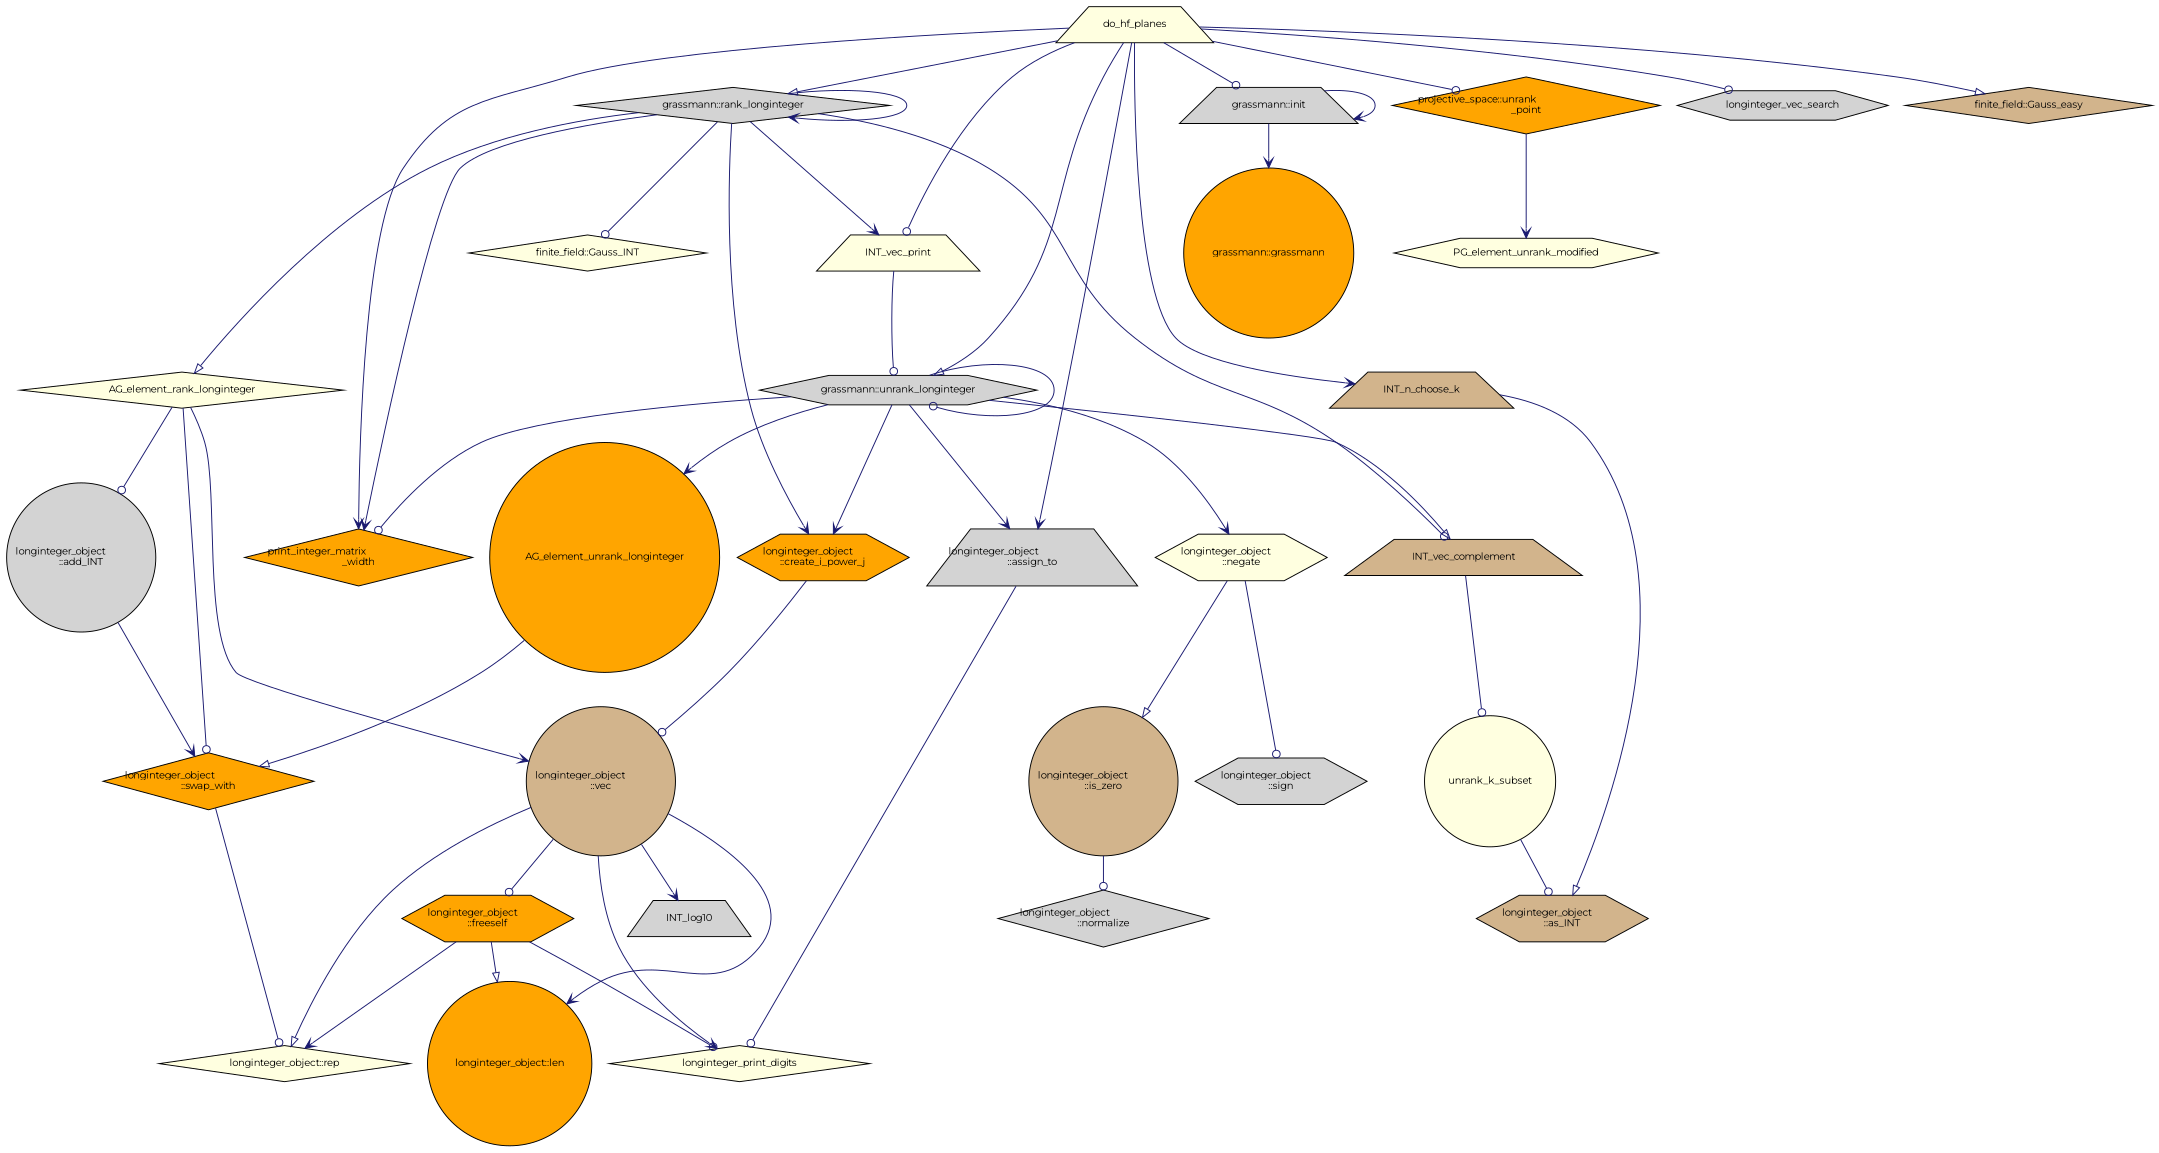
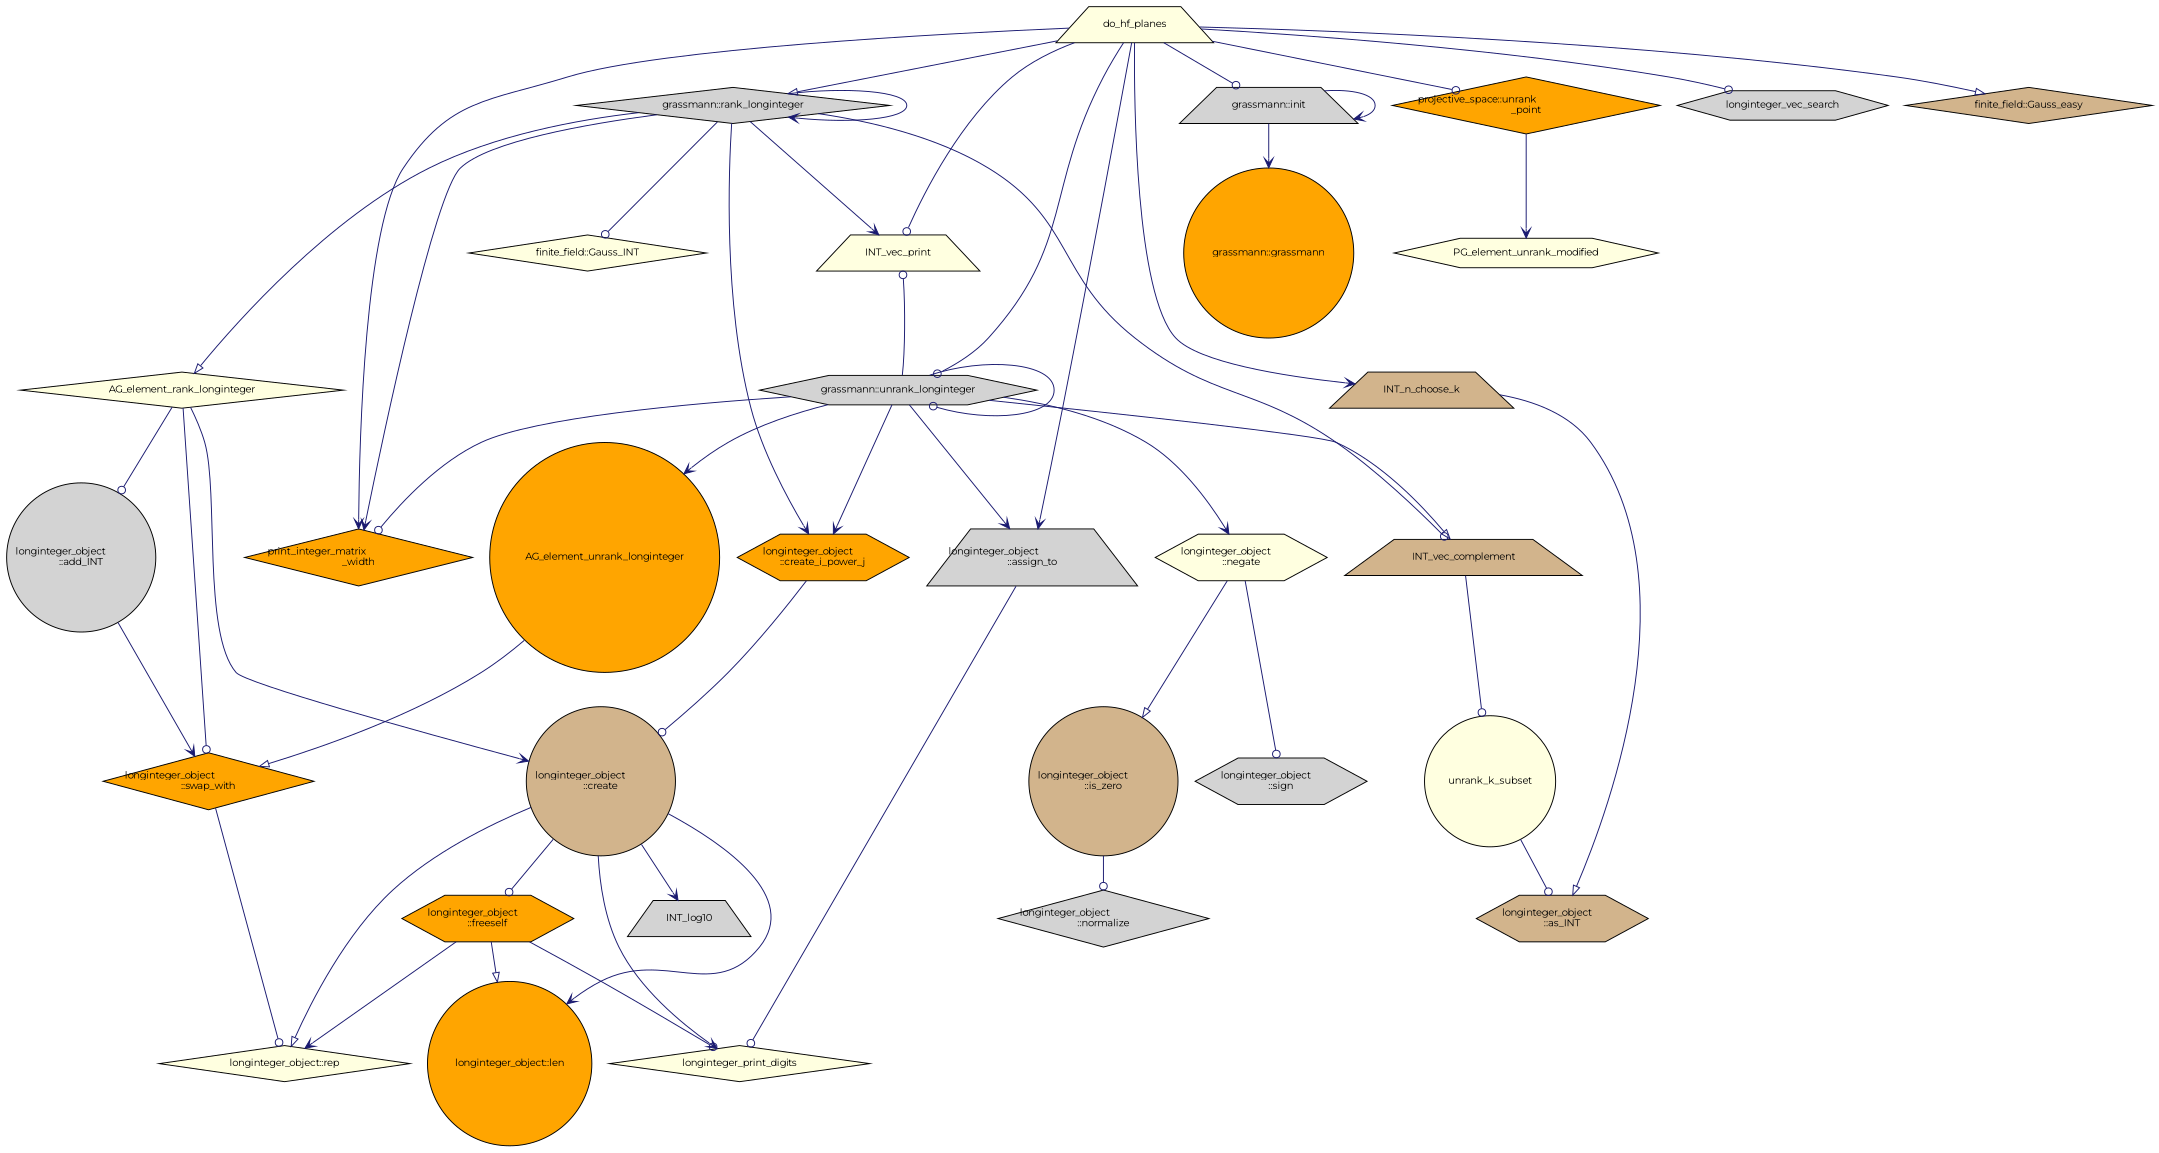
(1054, 221) -> (1054, 221)
(892, 319) -> (905, 327)
(601, 781) -> (601, 781)
